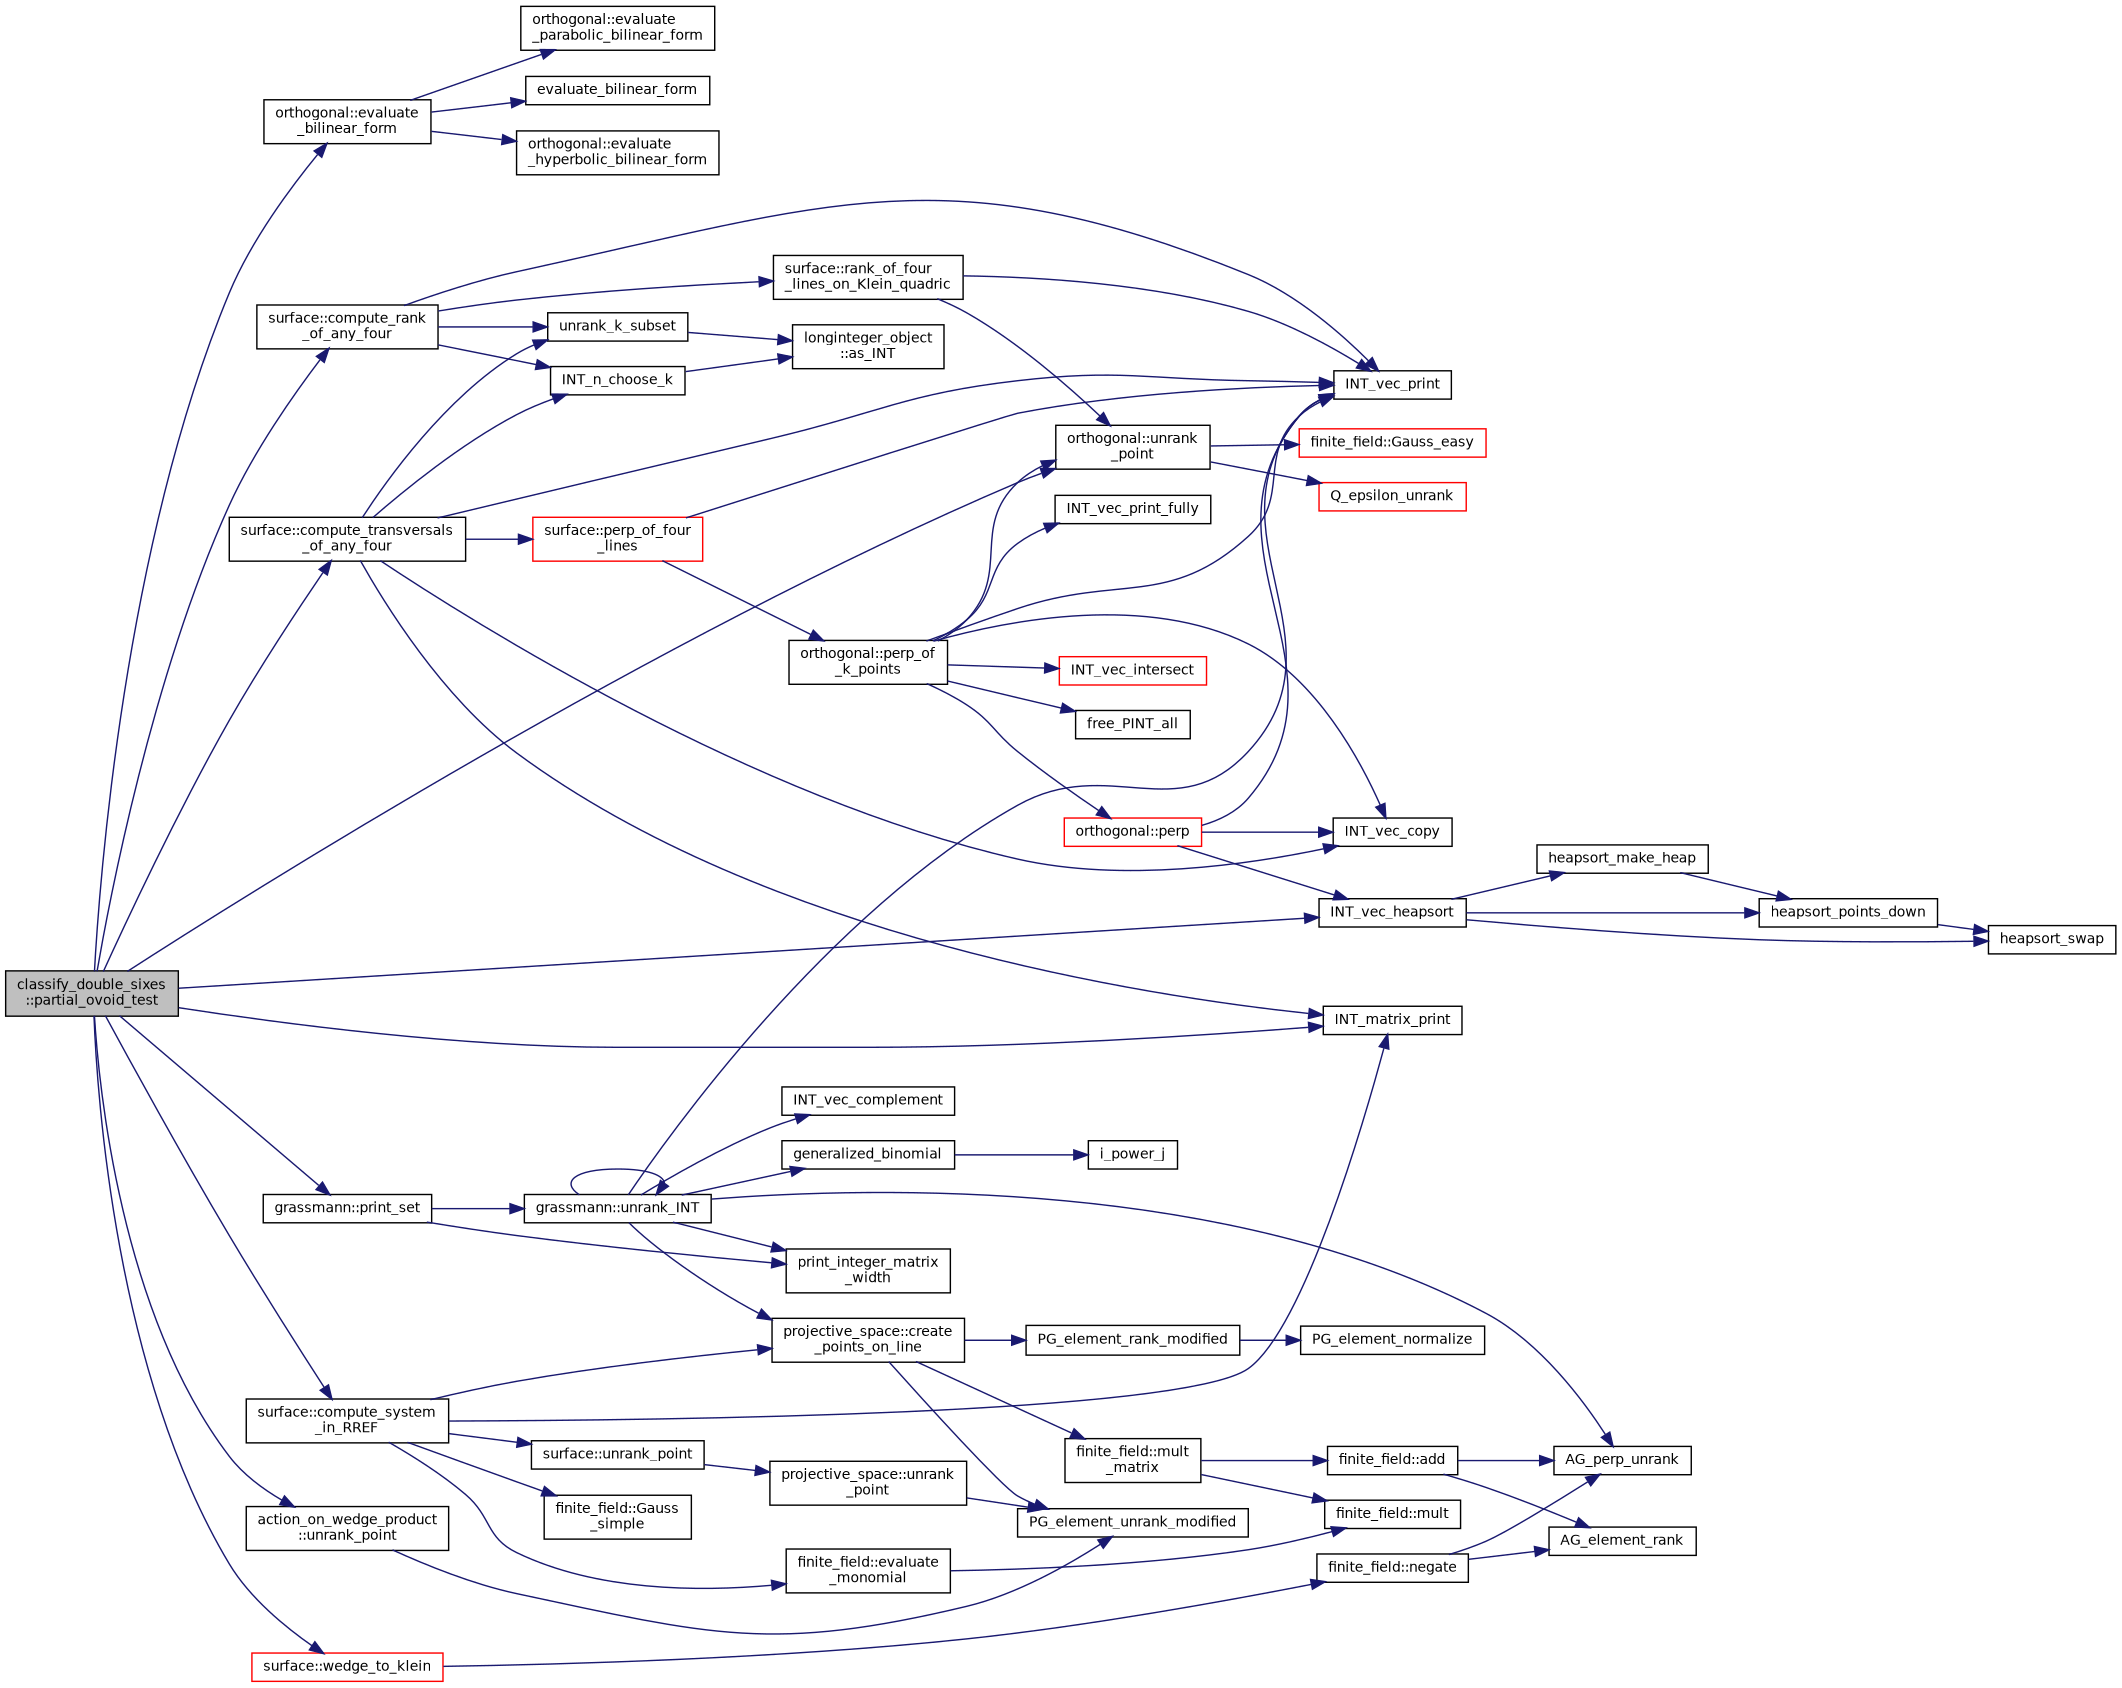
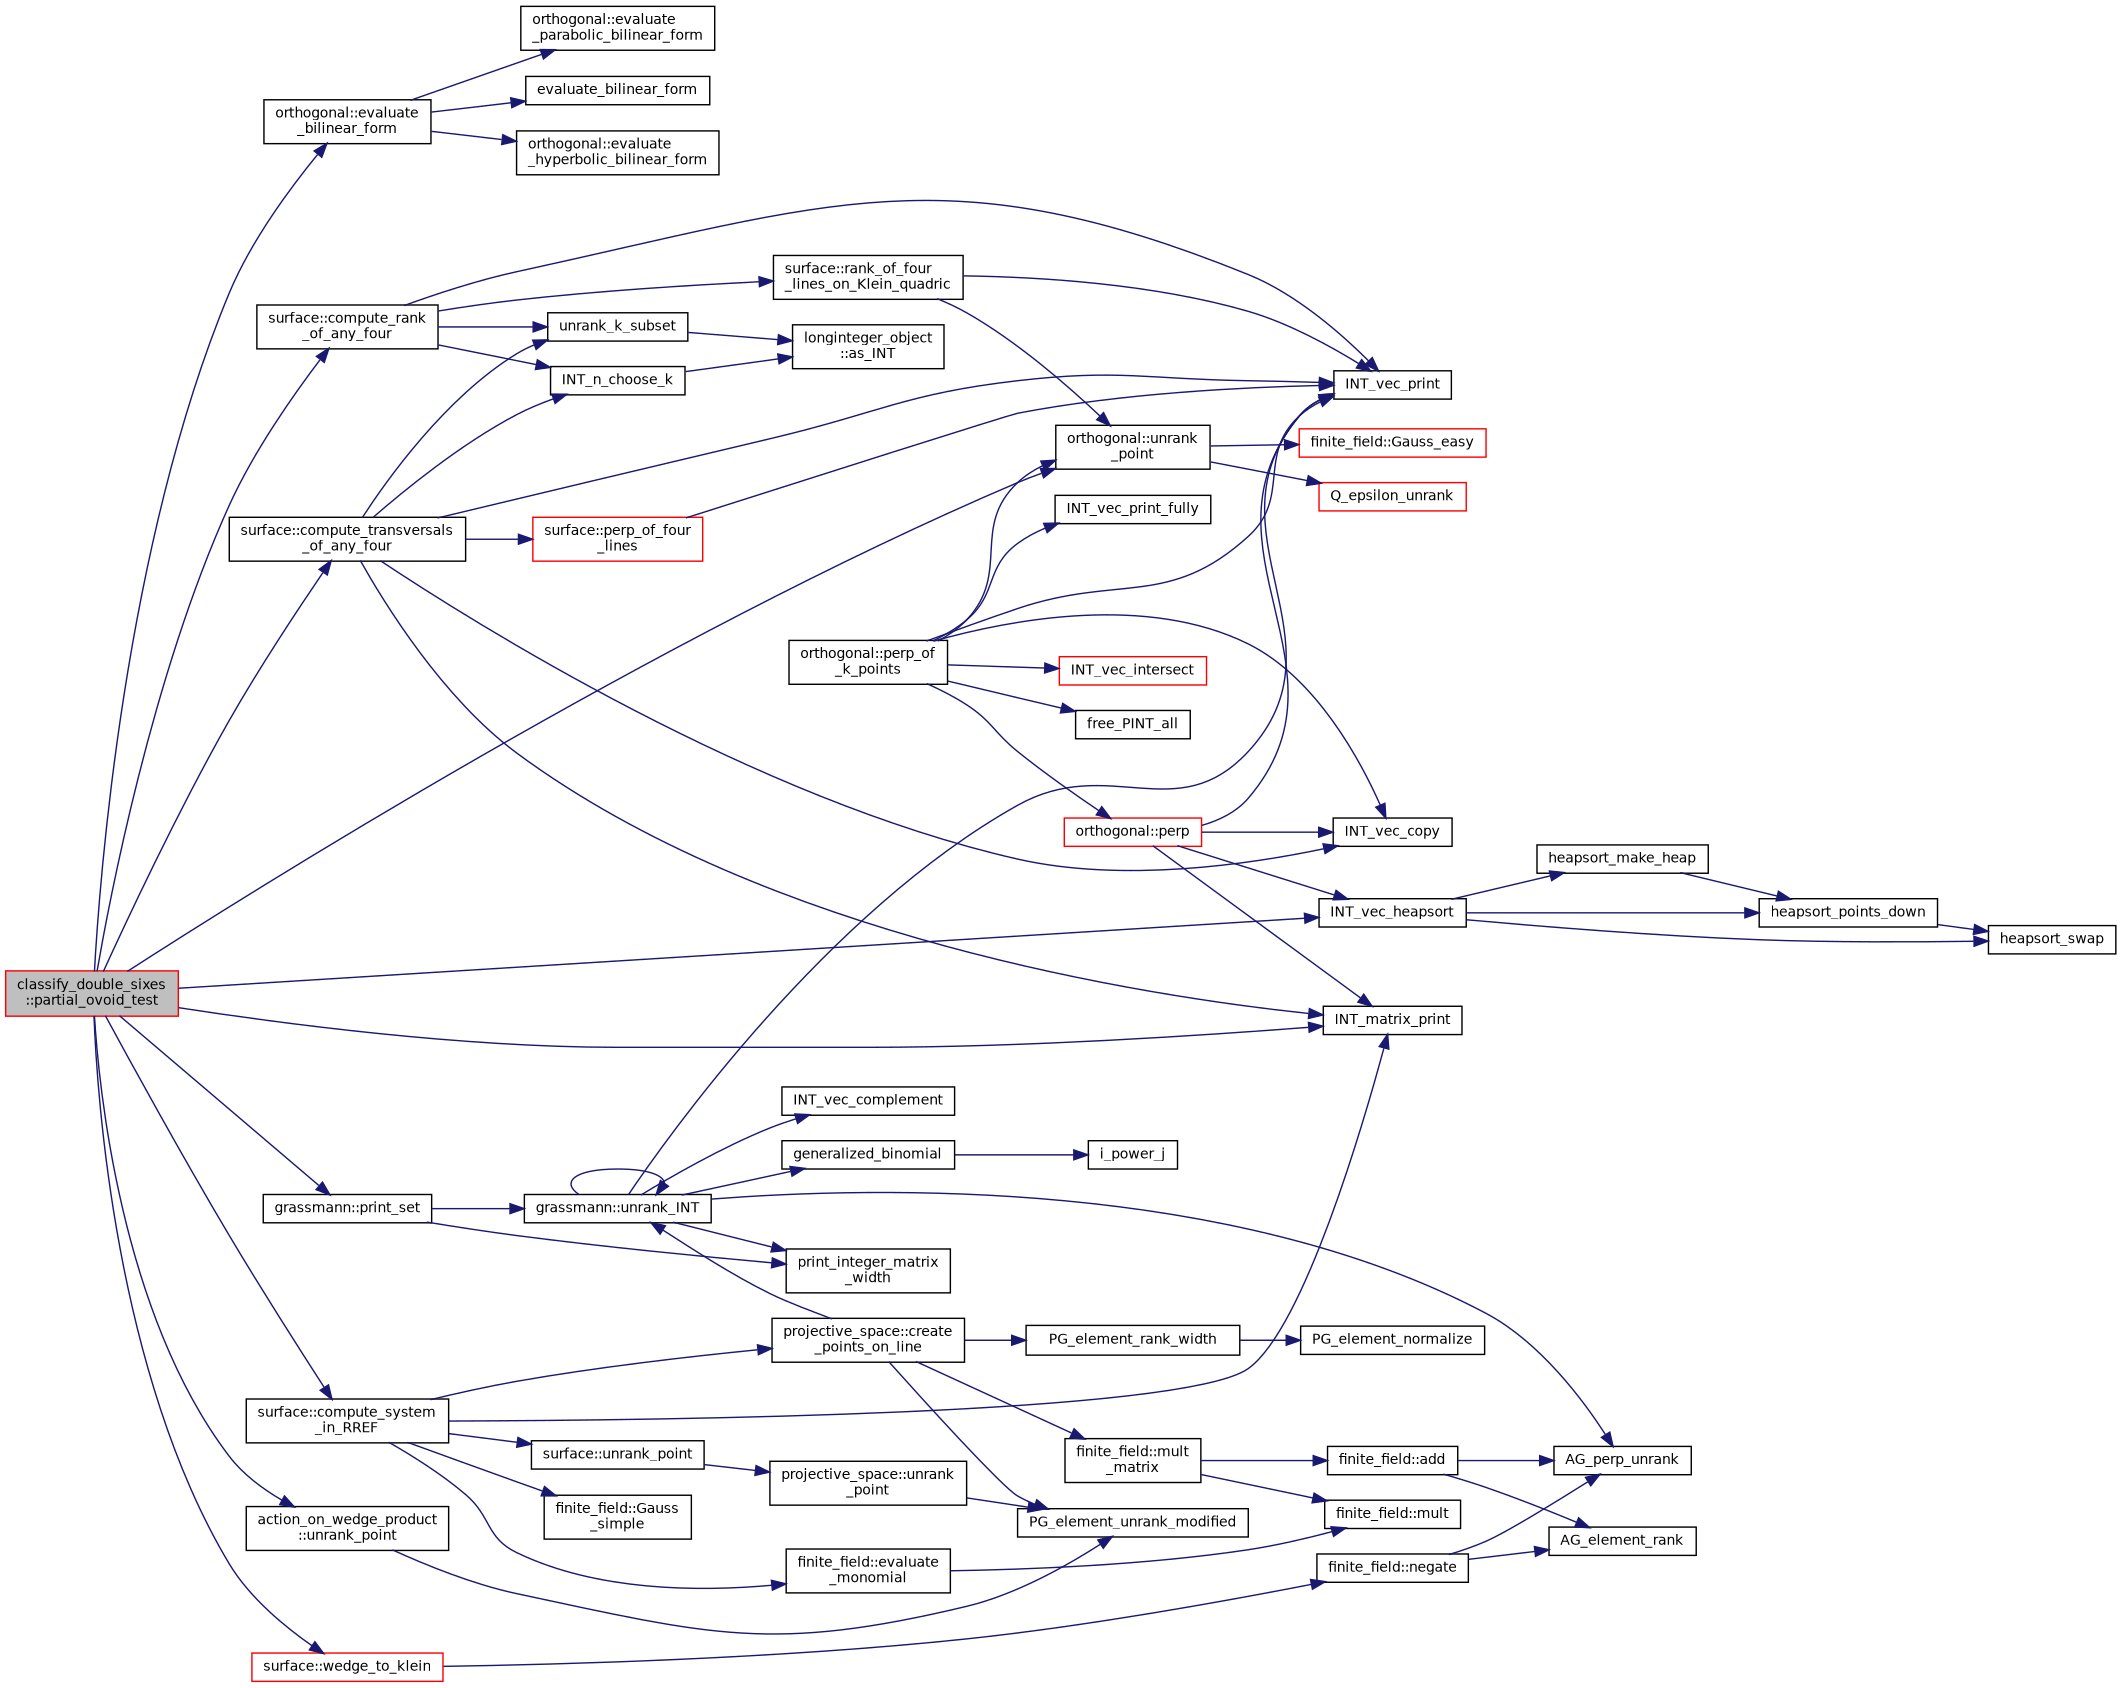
(737, 598) -> none
none -> (1267, 929)
(92, 994) -> (92, 994)
(691, 1272) -> (745, 1280)
(1133, 1340) -> (1133, 1340)
